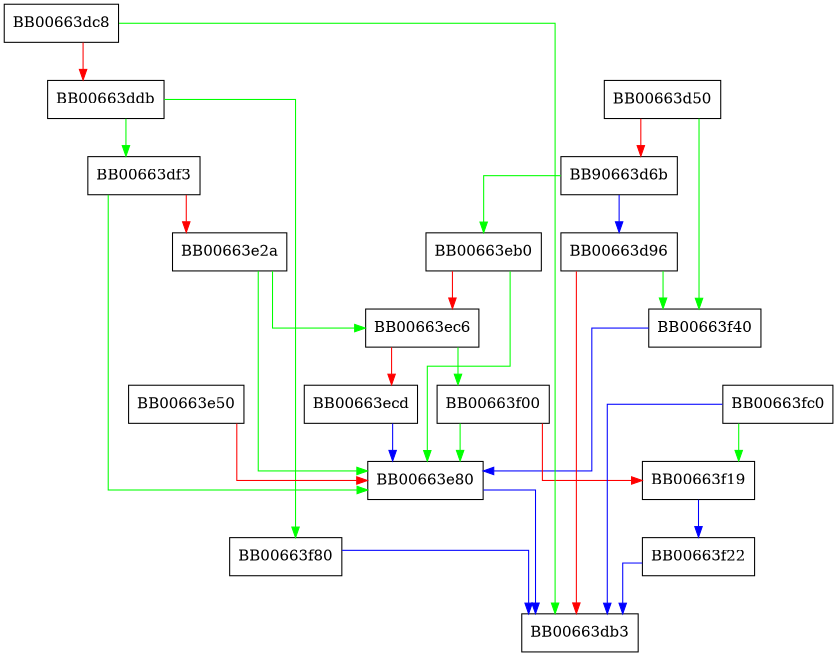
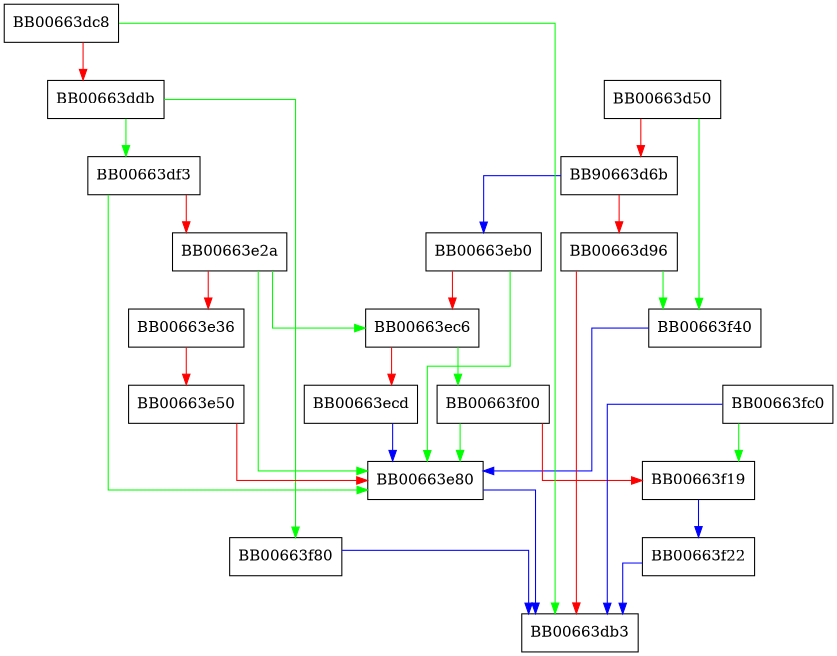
(499, 176) -> (499, 176)
(619, 208) -> (619, 208)
none -> (186, 328)
